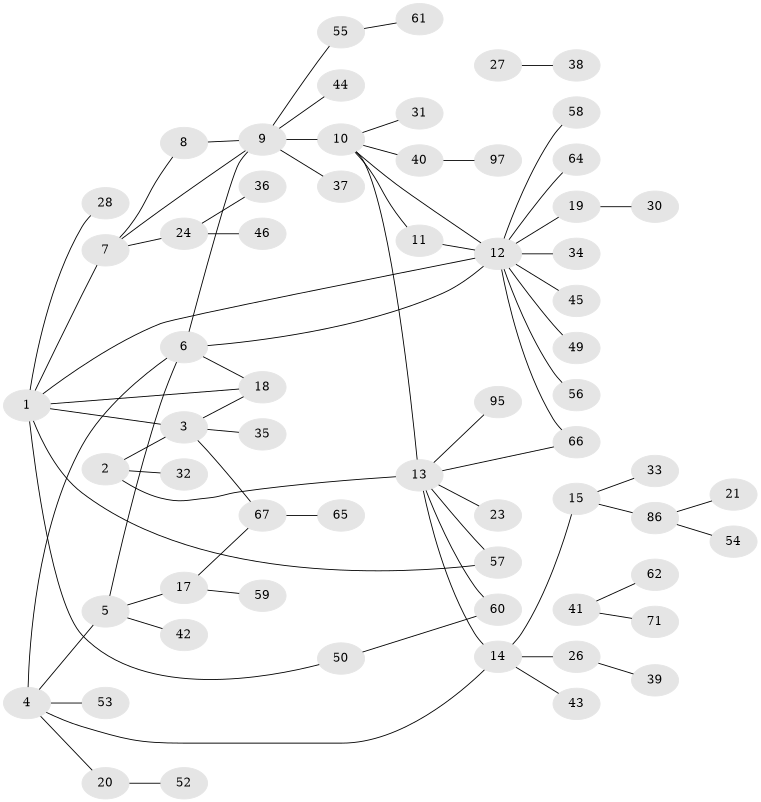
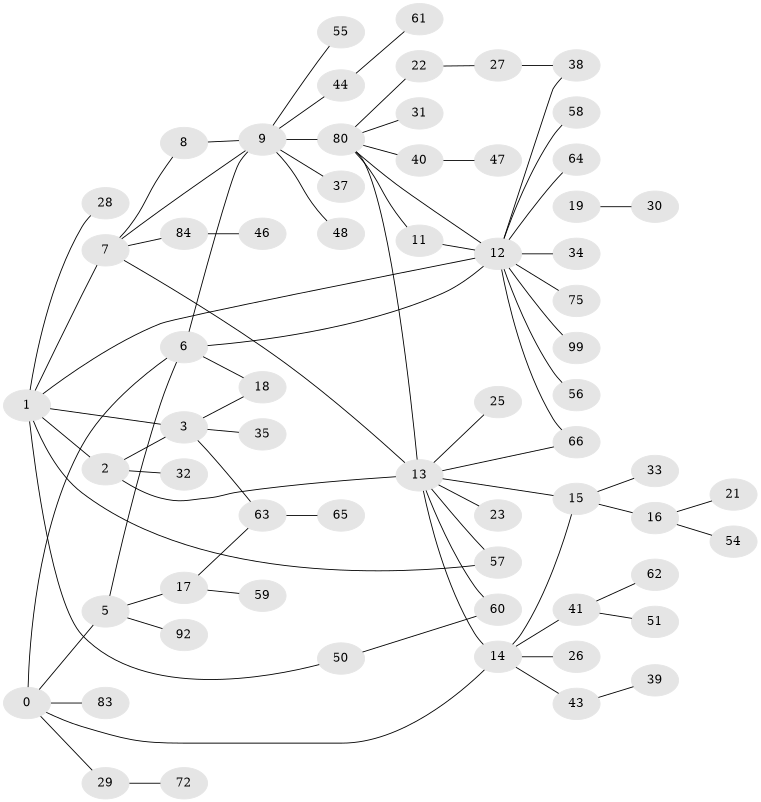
(380, 26) -> (380, 52)
none -> (420, 66)
(341, 140) -> (341, 140)
(498, 160) -> (498, 160)
(263, 187) -> none
(537, 230) -> (530, 157)
(184, 234) -> (184, 234)
none -> (341, 234)
(577, 301) -> (577, 301)
(577, 348) -> (577, 348)
none -> (271, 353)
(145, 396) -> (66, 437)
(498, 402) -> (498, 402)
none -> (498, 487)
(263, 515) -> (263, 515)
(655, 518) -> (655, 518)
(655, 622) -> (655, 622)
none -> (537, 633)
(184, 635) -> (184, 635)
(616, 669) -> (616, 692)
(27, 703) -> (27, 703)
(106, 703) -> (106, 703)
(106, 783) -> (106, 783)
(184, 783) -> (184, 783)
